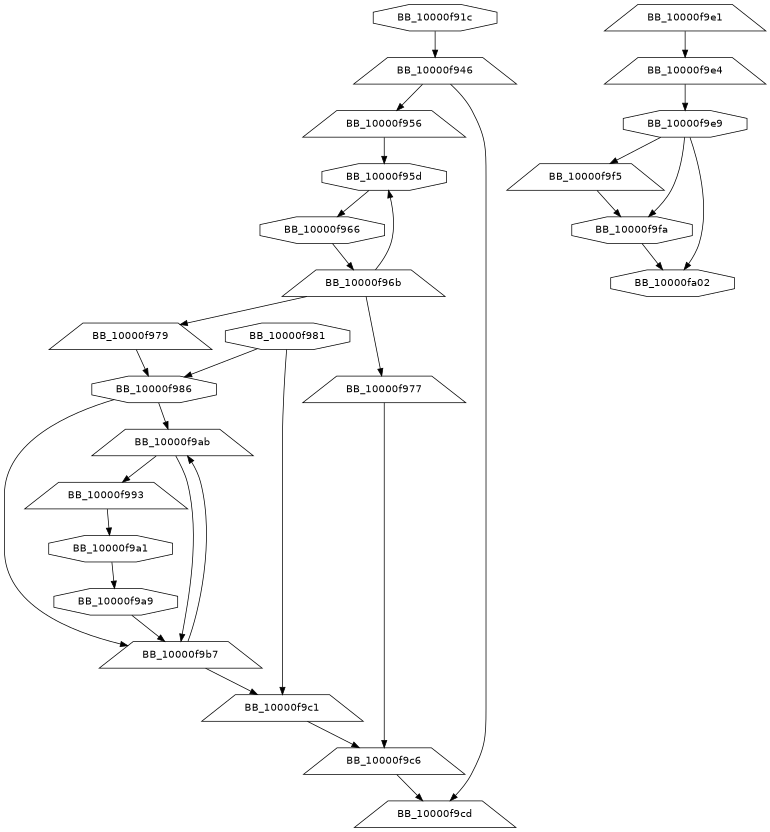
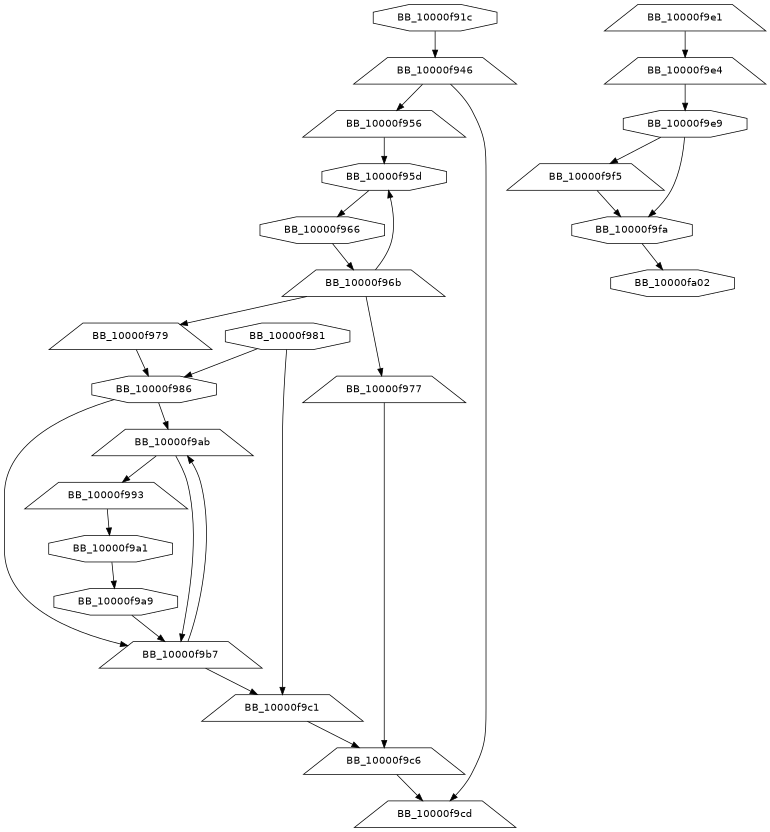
(703, 201) -> none
